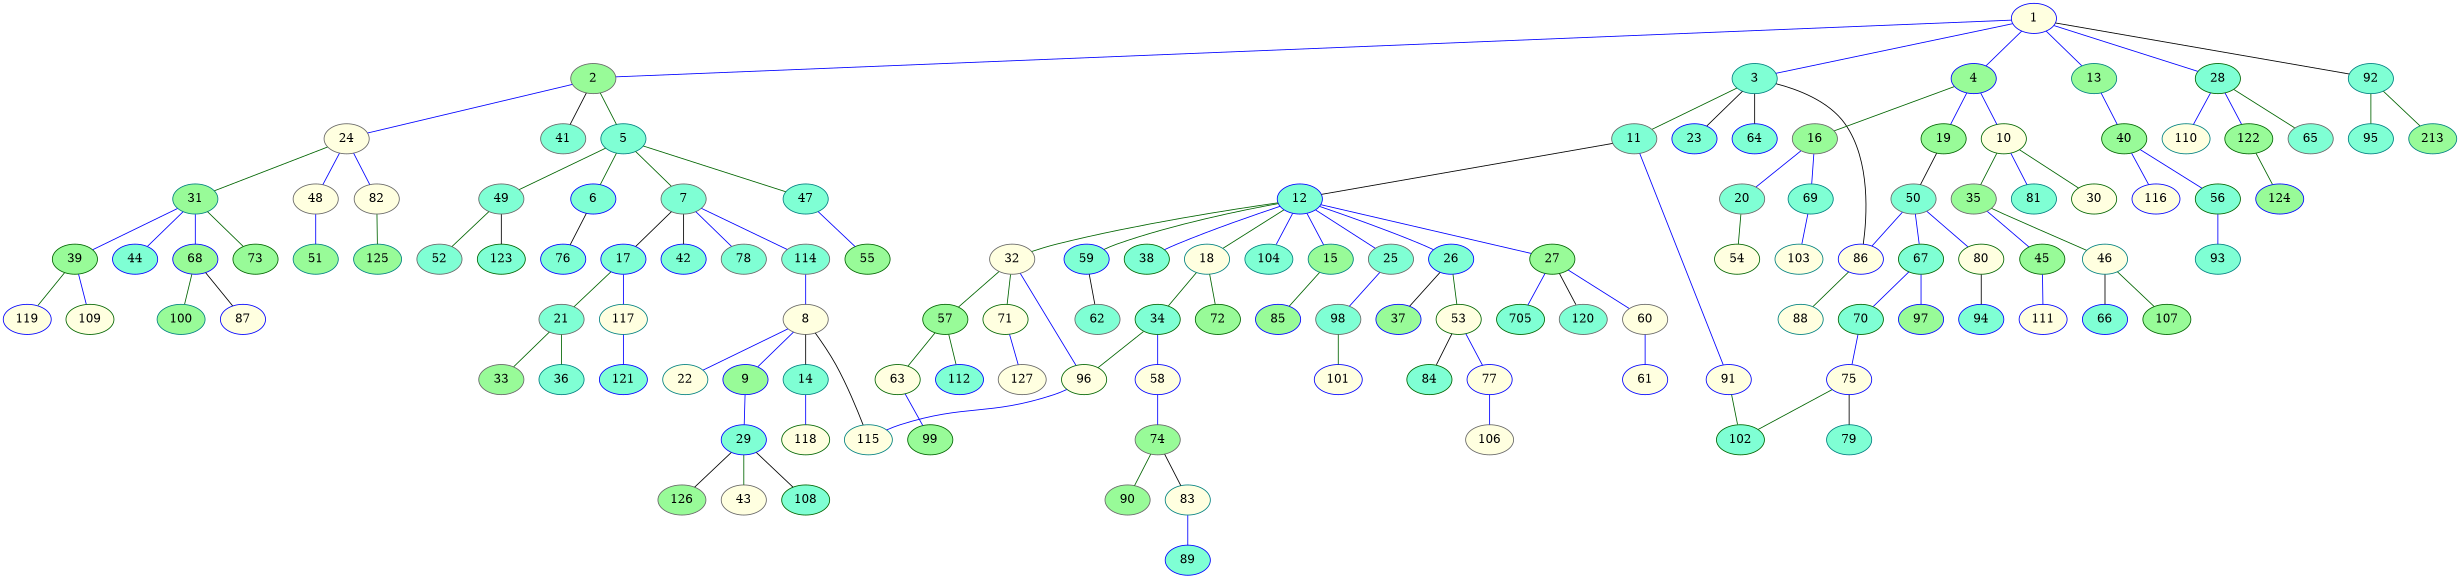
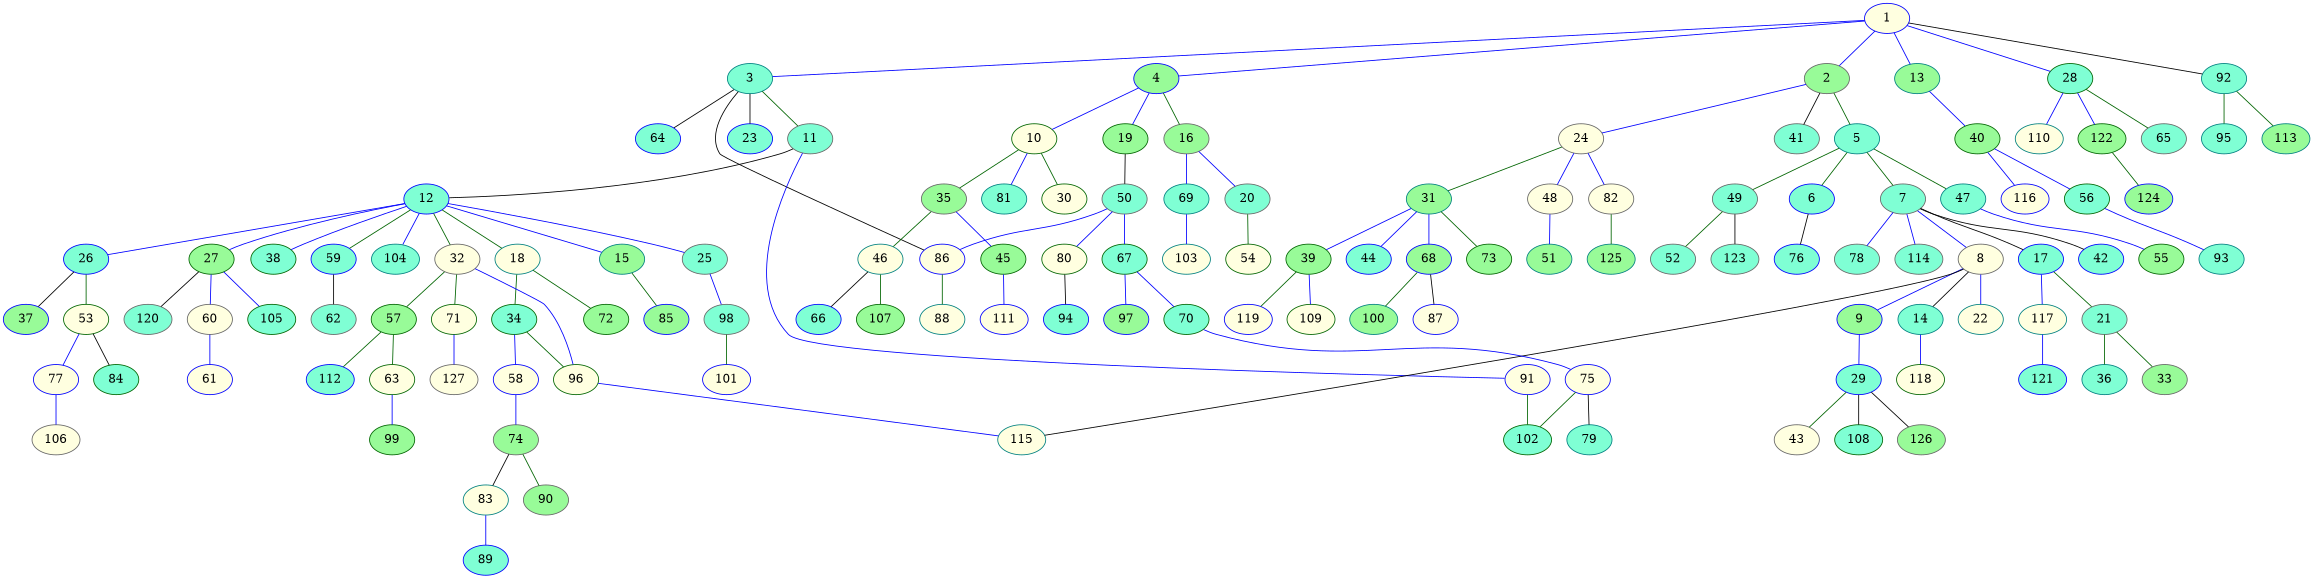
(2433, 139) -> (2286, 139)
(501, 259) -> (1735, 259)
(806, 289) -> (1942, 229)
(1521, 319) -> (272, 319)
